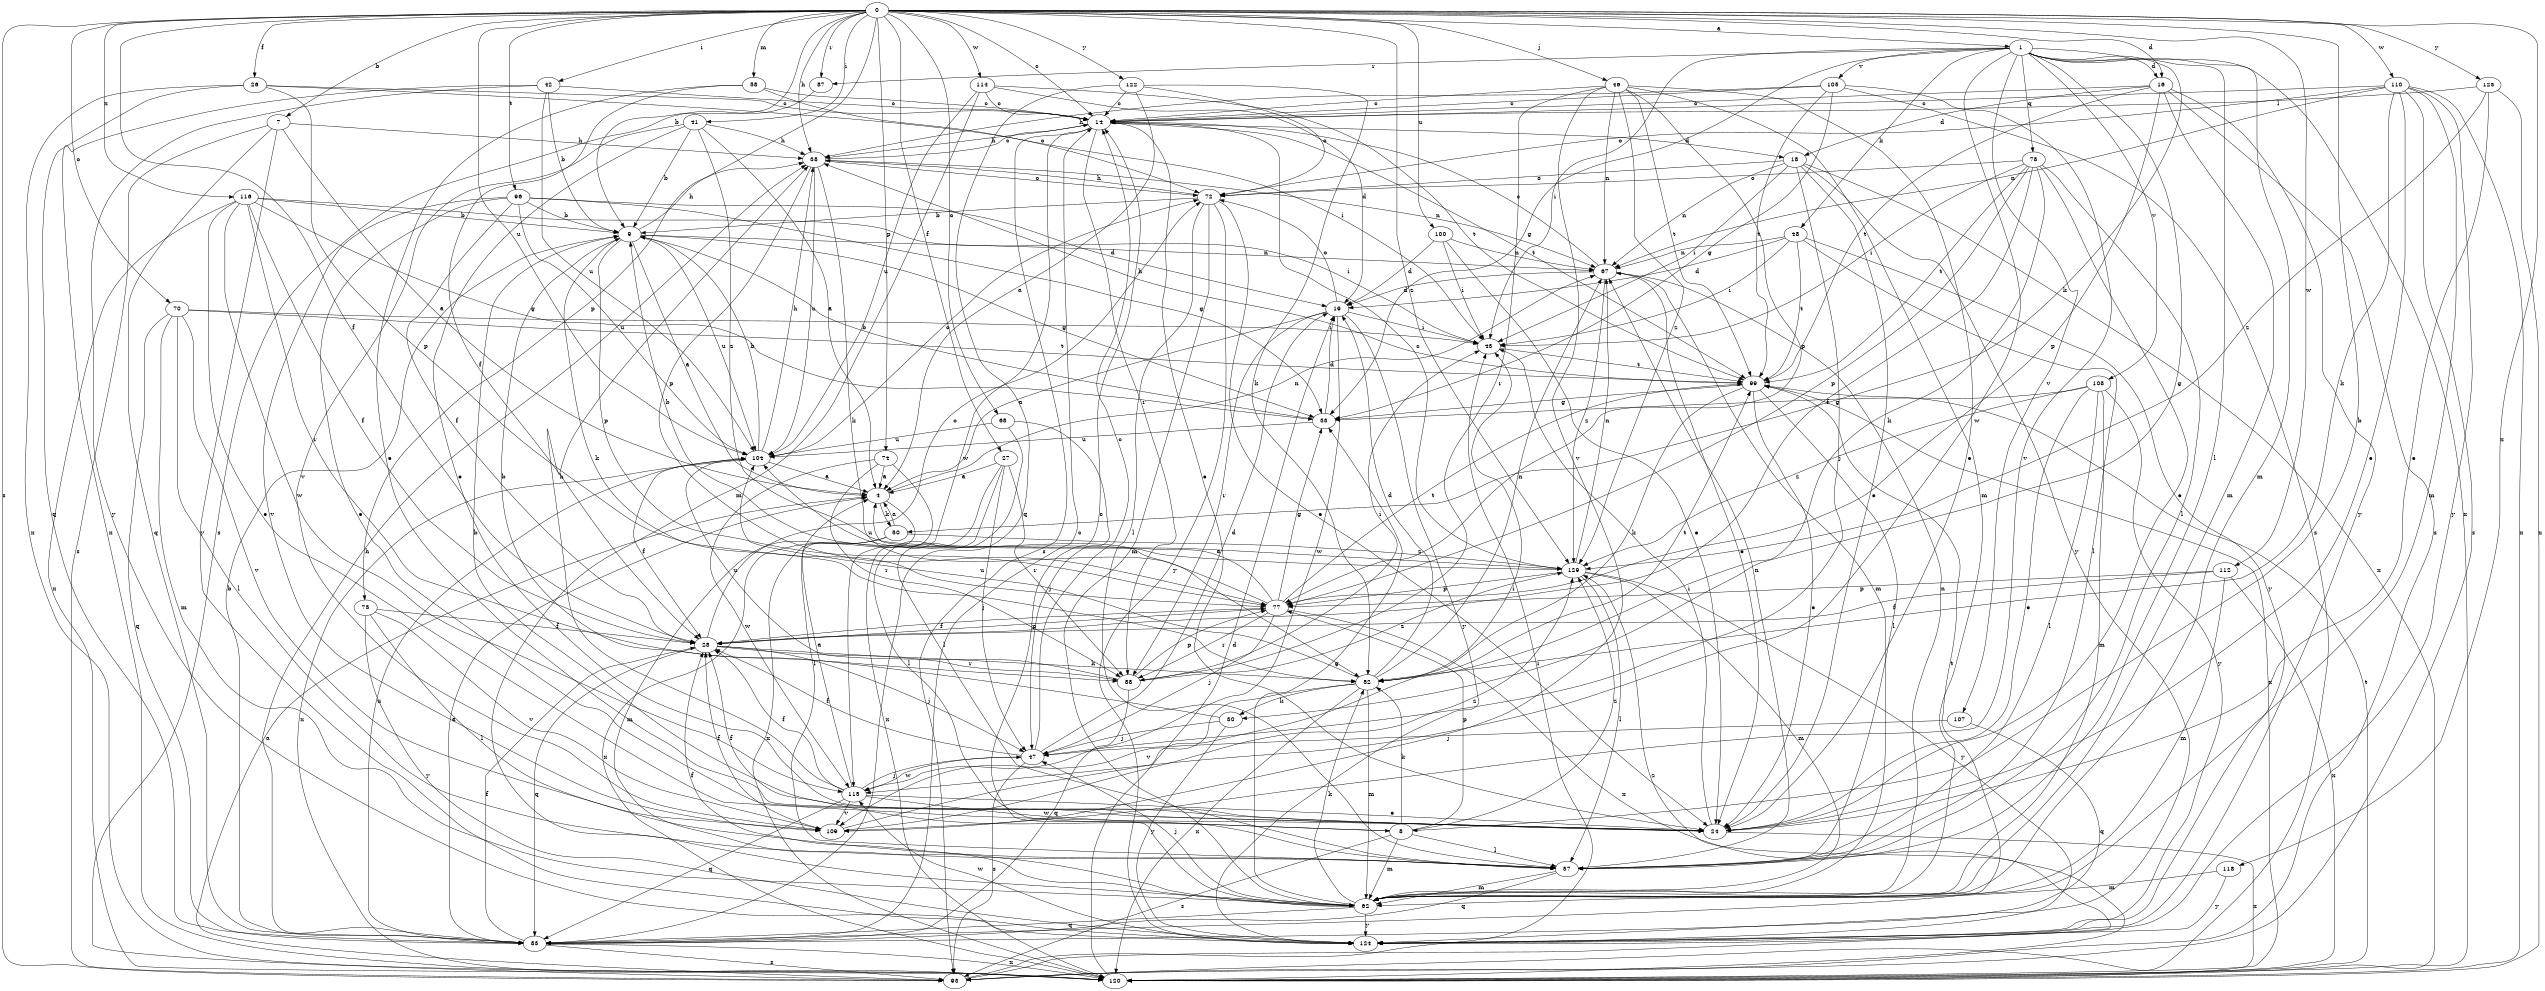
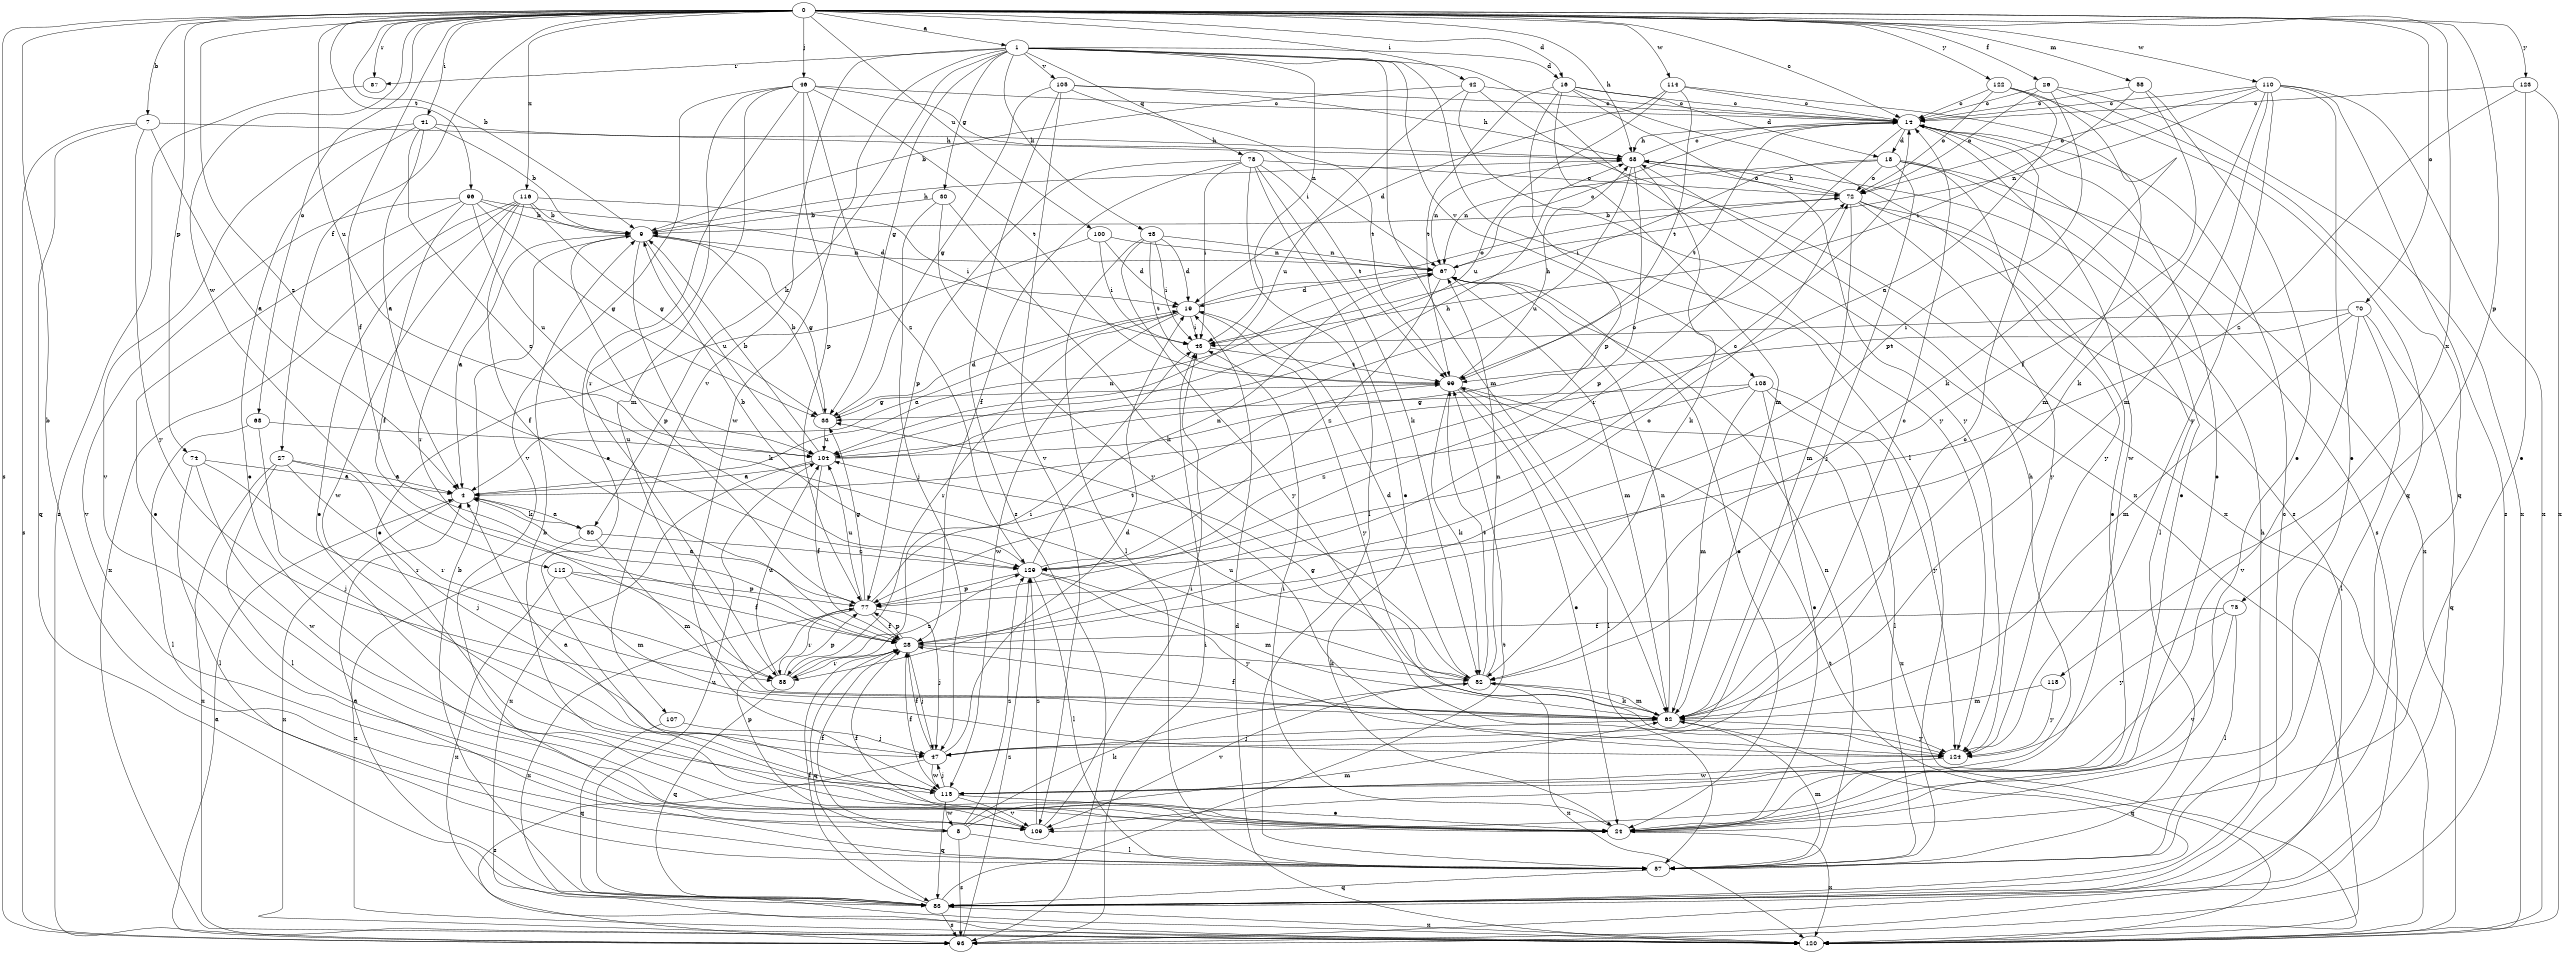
(2278, 104) -> (2256, 104)
(1290, 695) -> (1203, 473)
